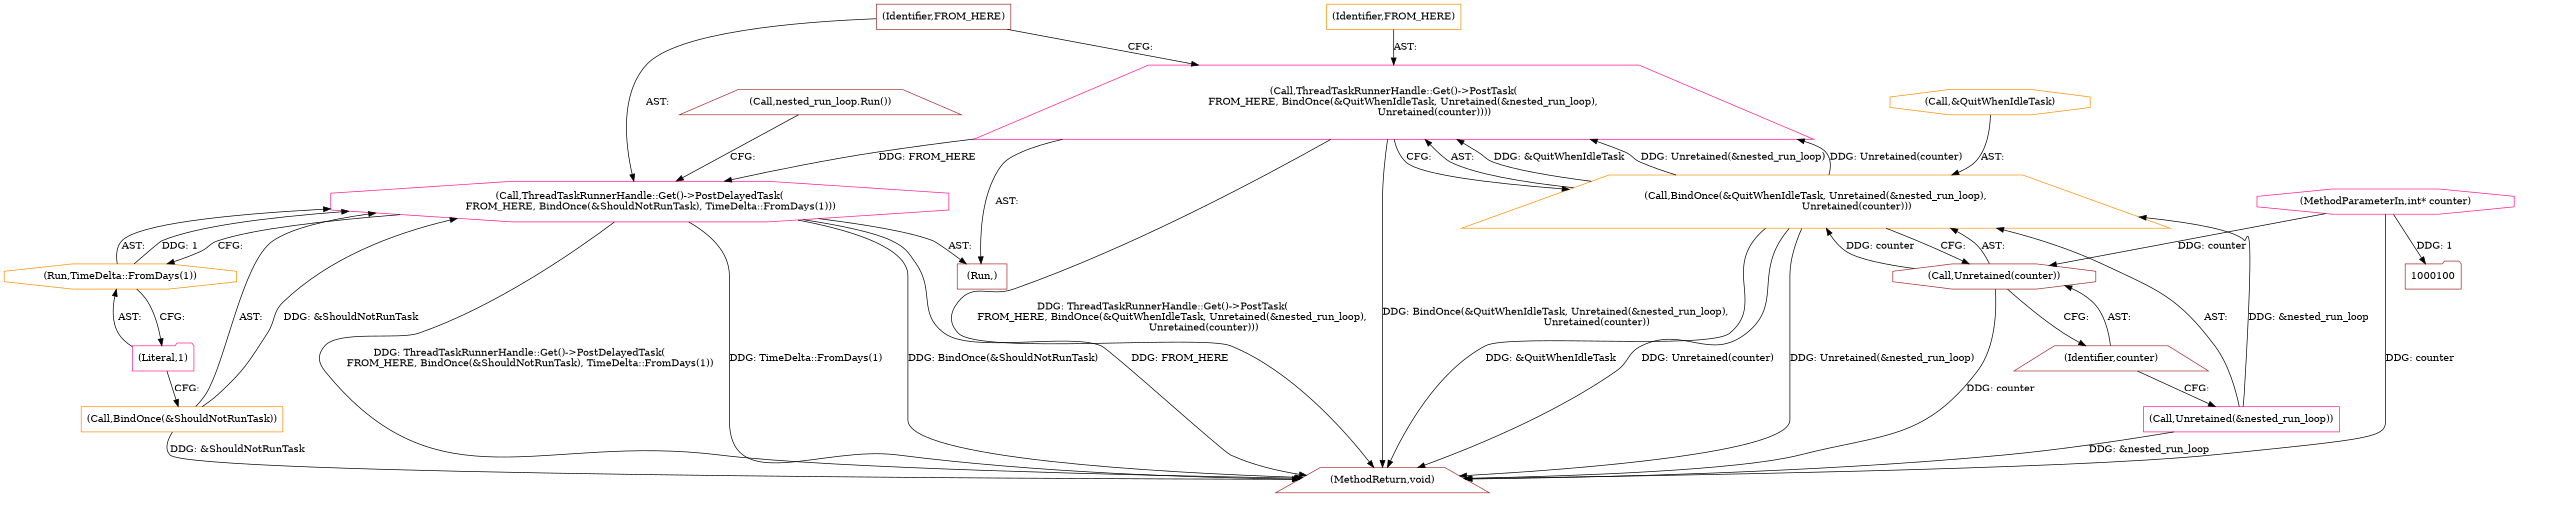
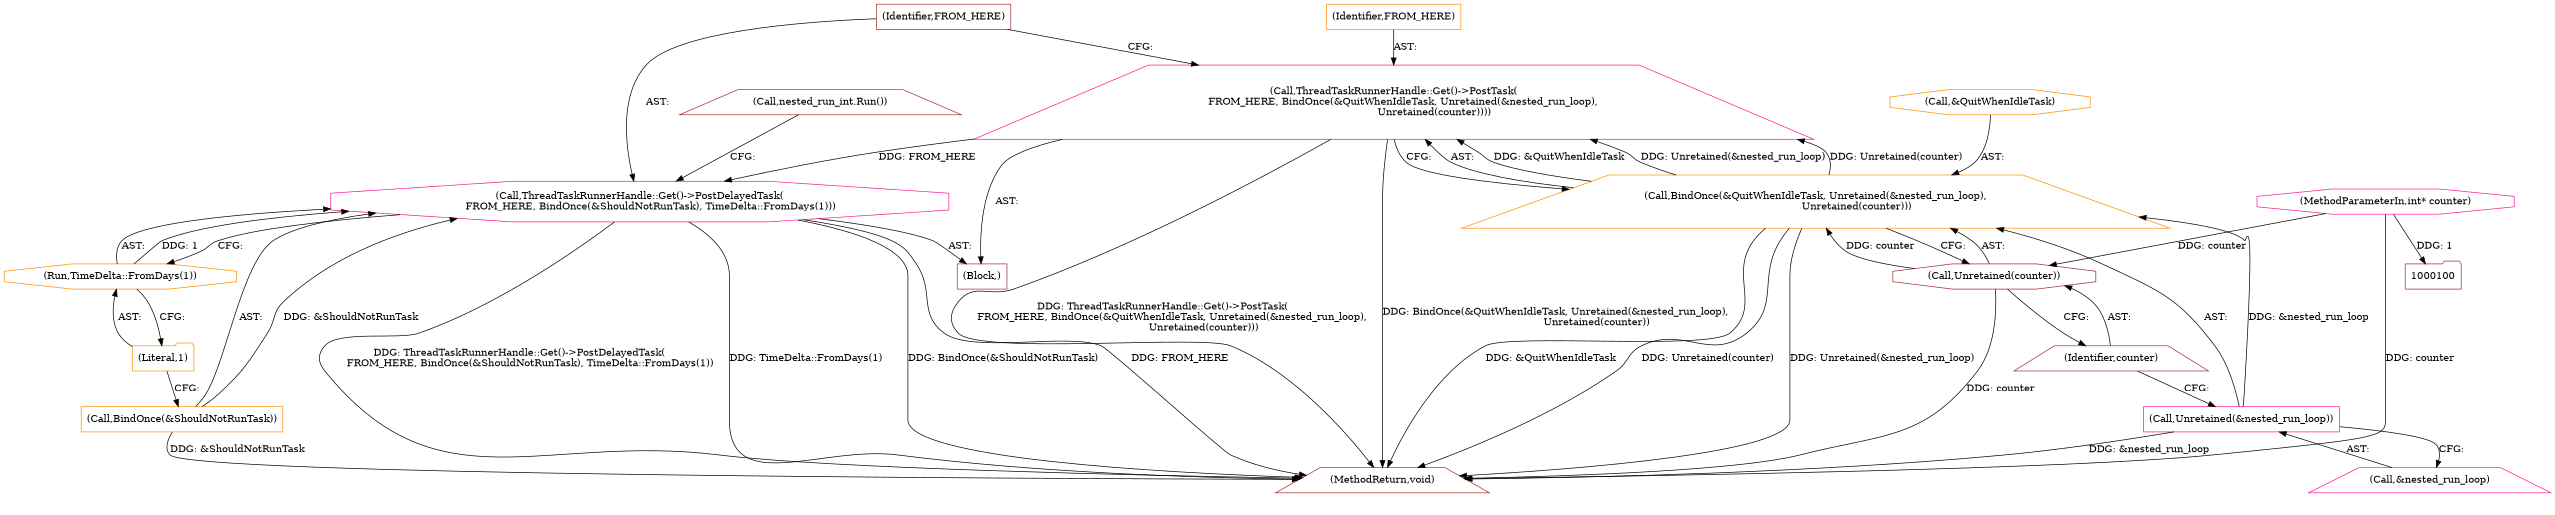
(820, 102) -> (820, 102)
(982, 276) -> (982, 276)
(163, 358) -> (163, 358)
none -> (2430, 480)
